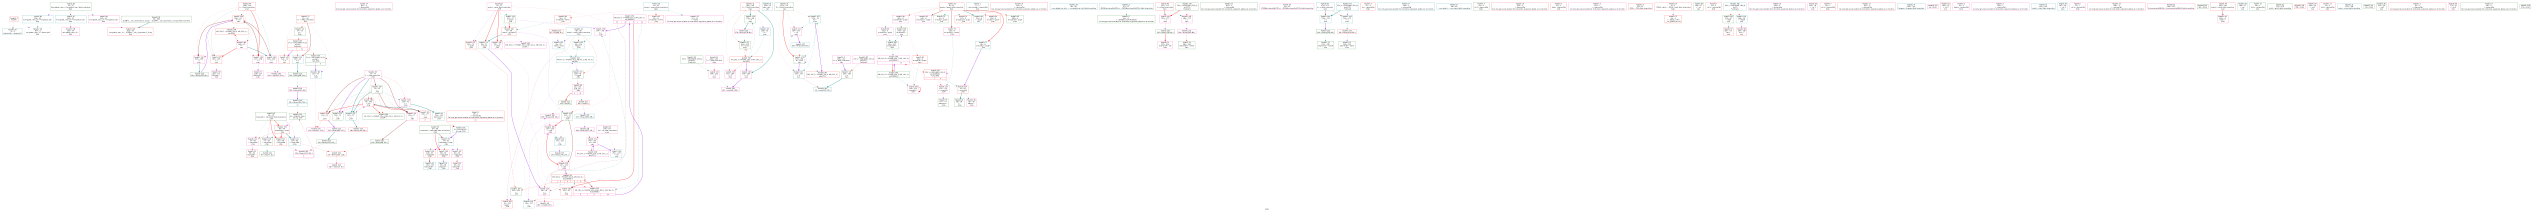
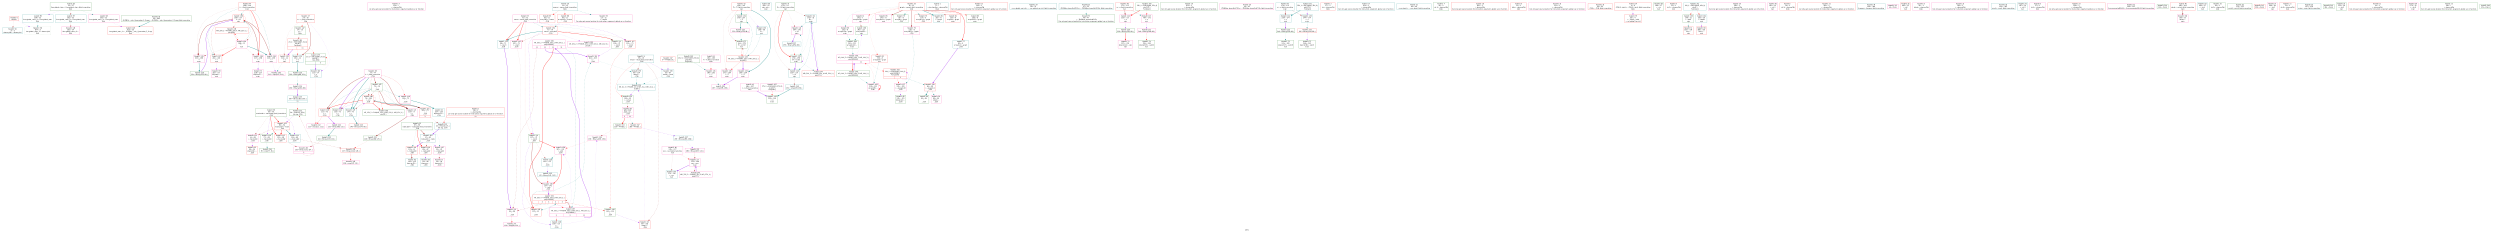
(510, 25) -> (585, 35)
(835, 83) -> (785, 92)
